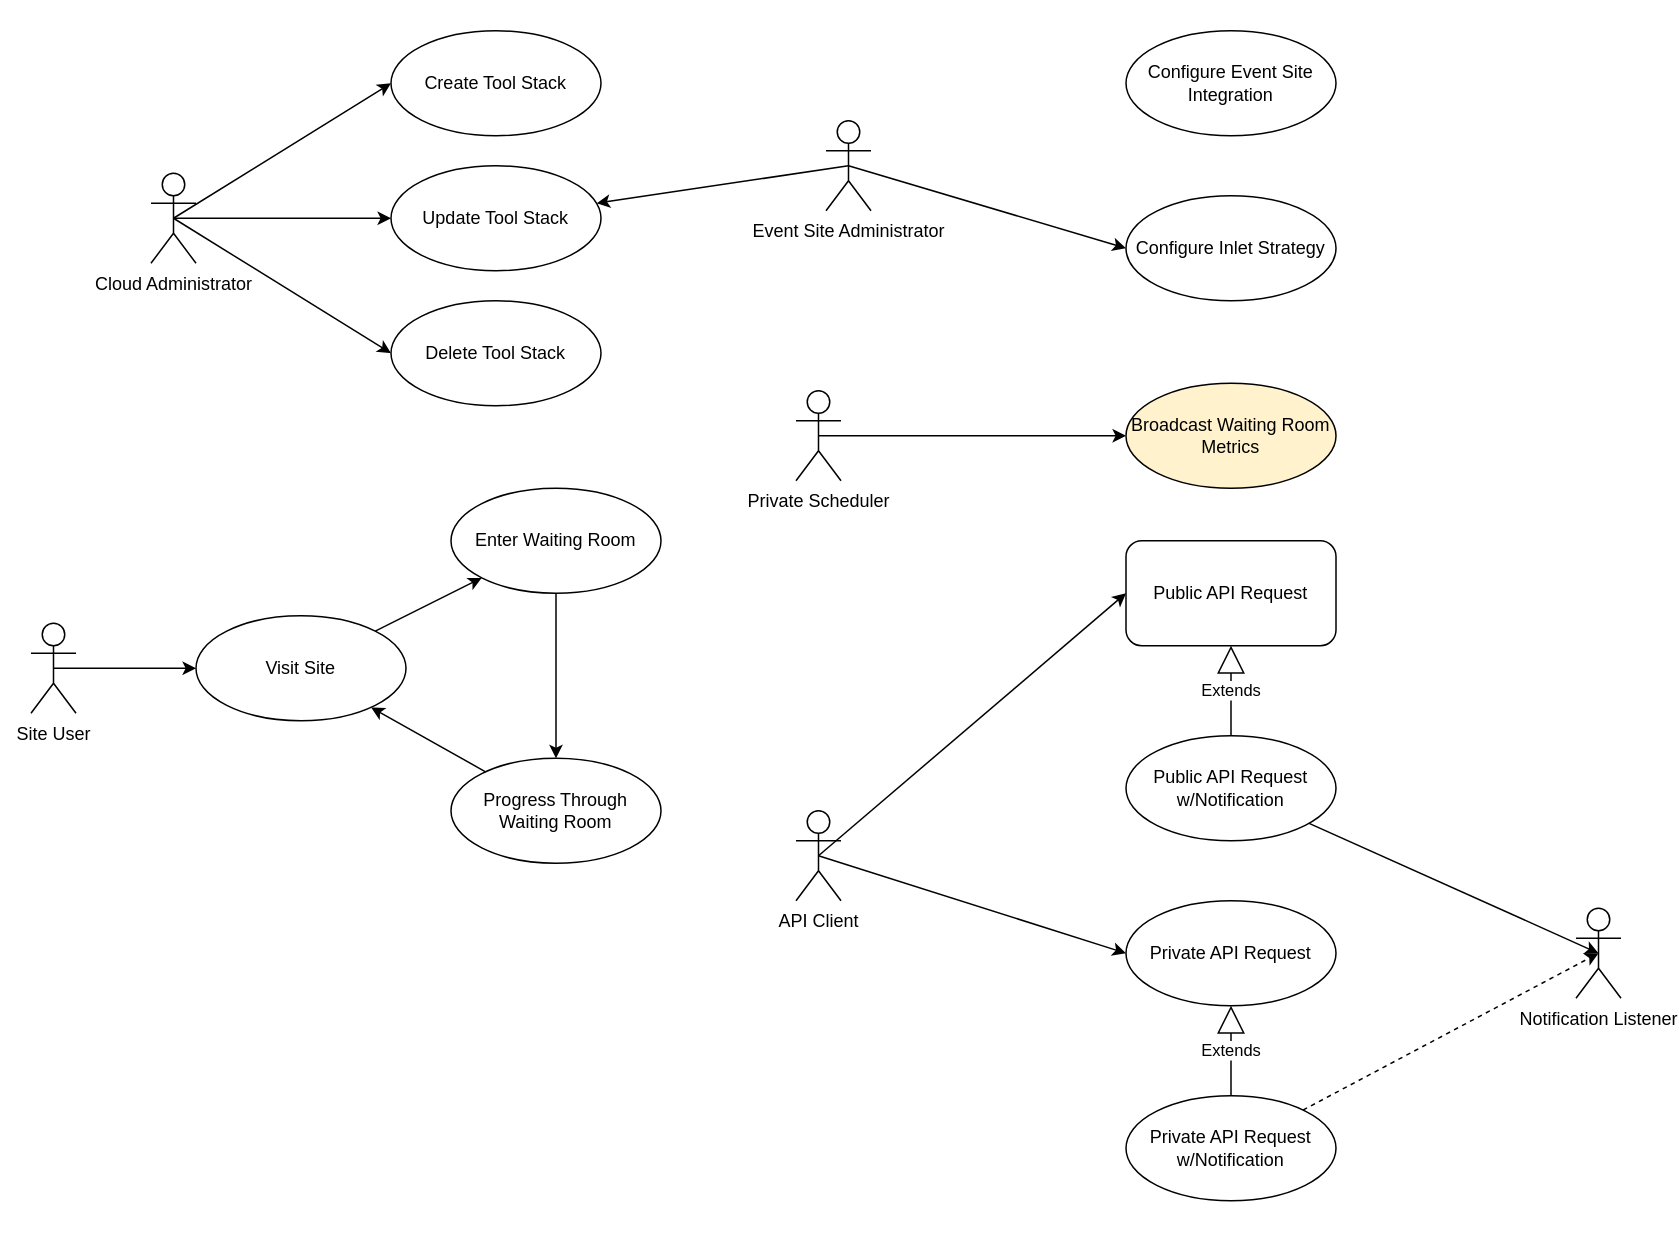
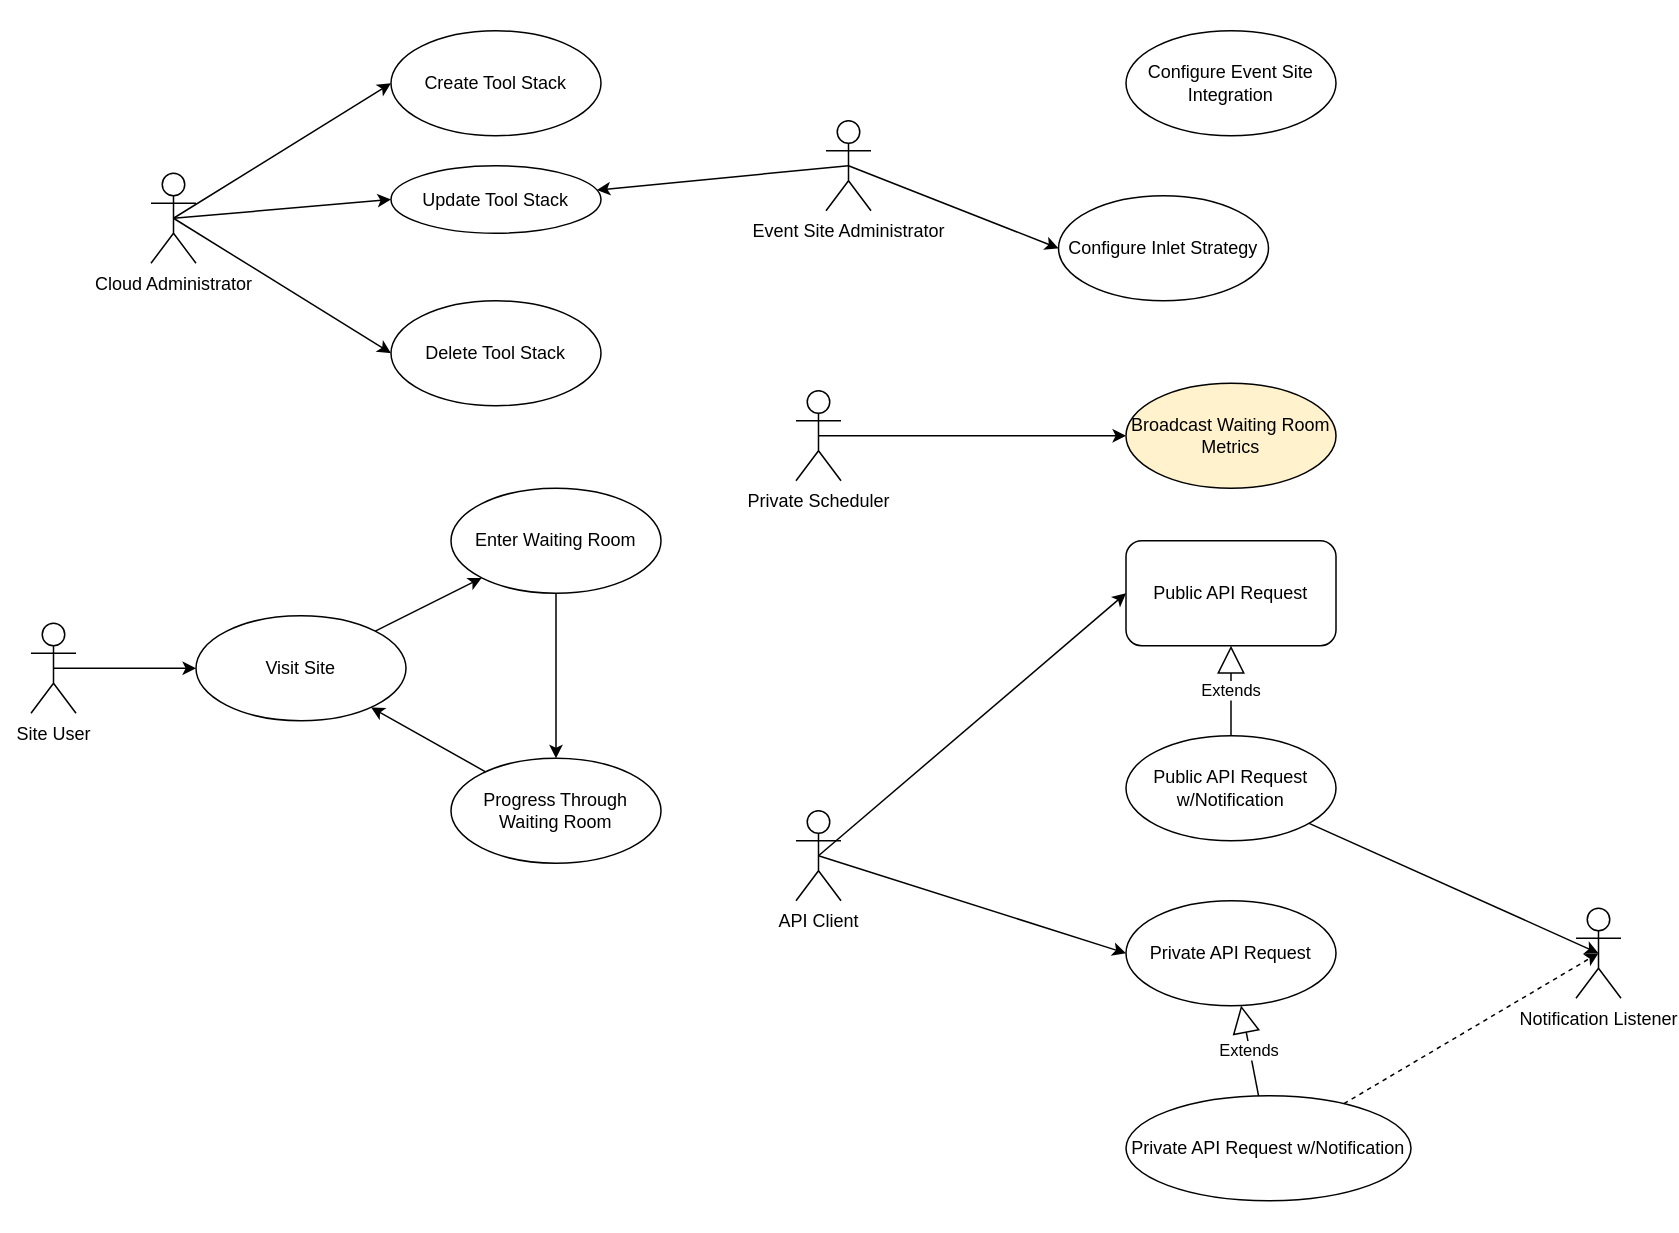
(496, 218) -> (496, 200)
(1231, 248) -> (1163, 248)
(1231, 1148) -> (1268, 1148)
